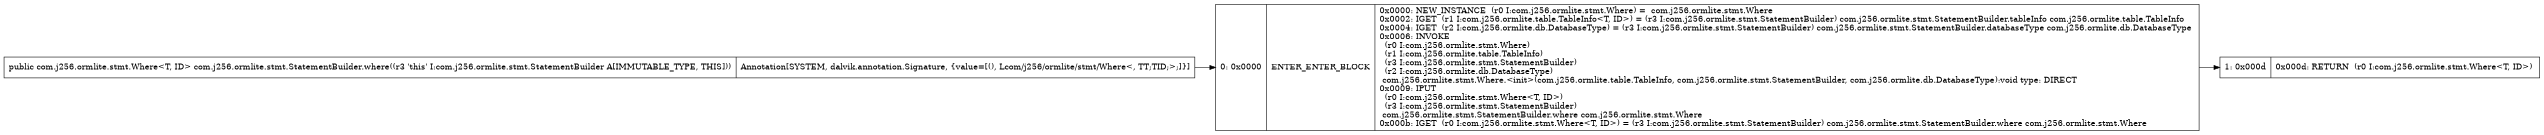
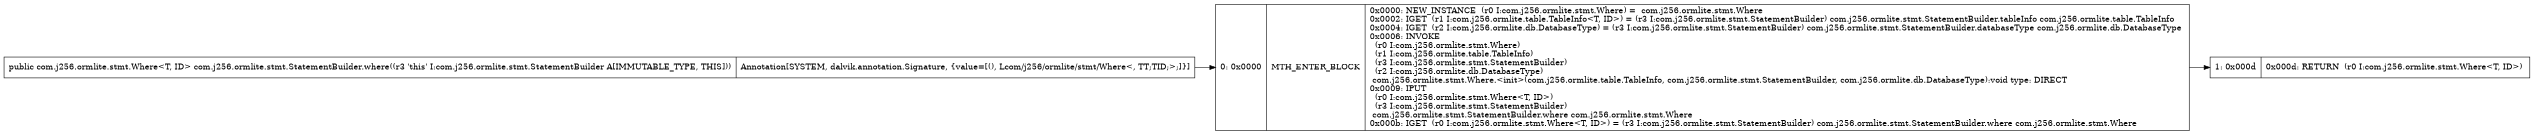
(1321, 67) -> (1316, 67)
